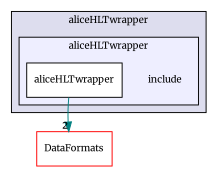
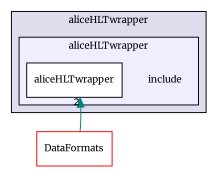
(68, 110) -> (81, 119)
